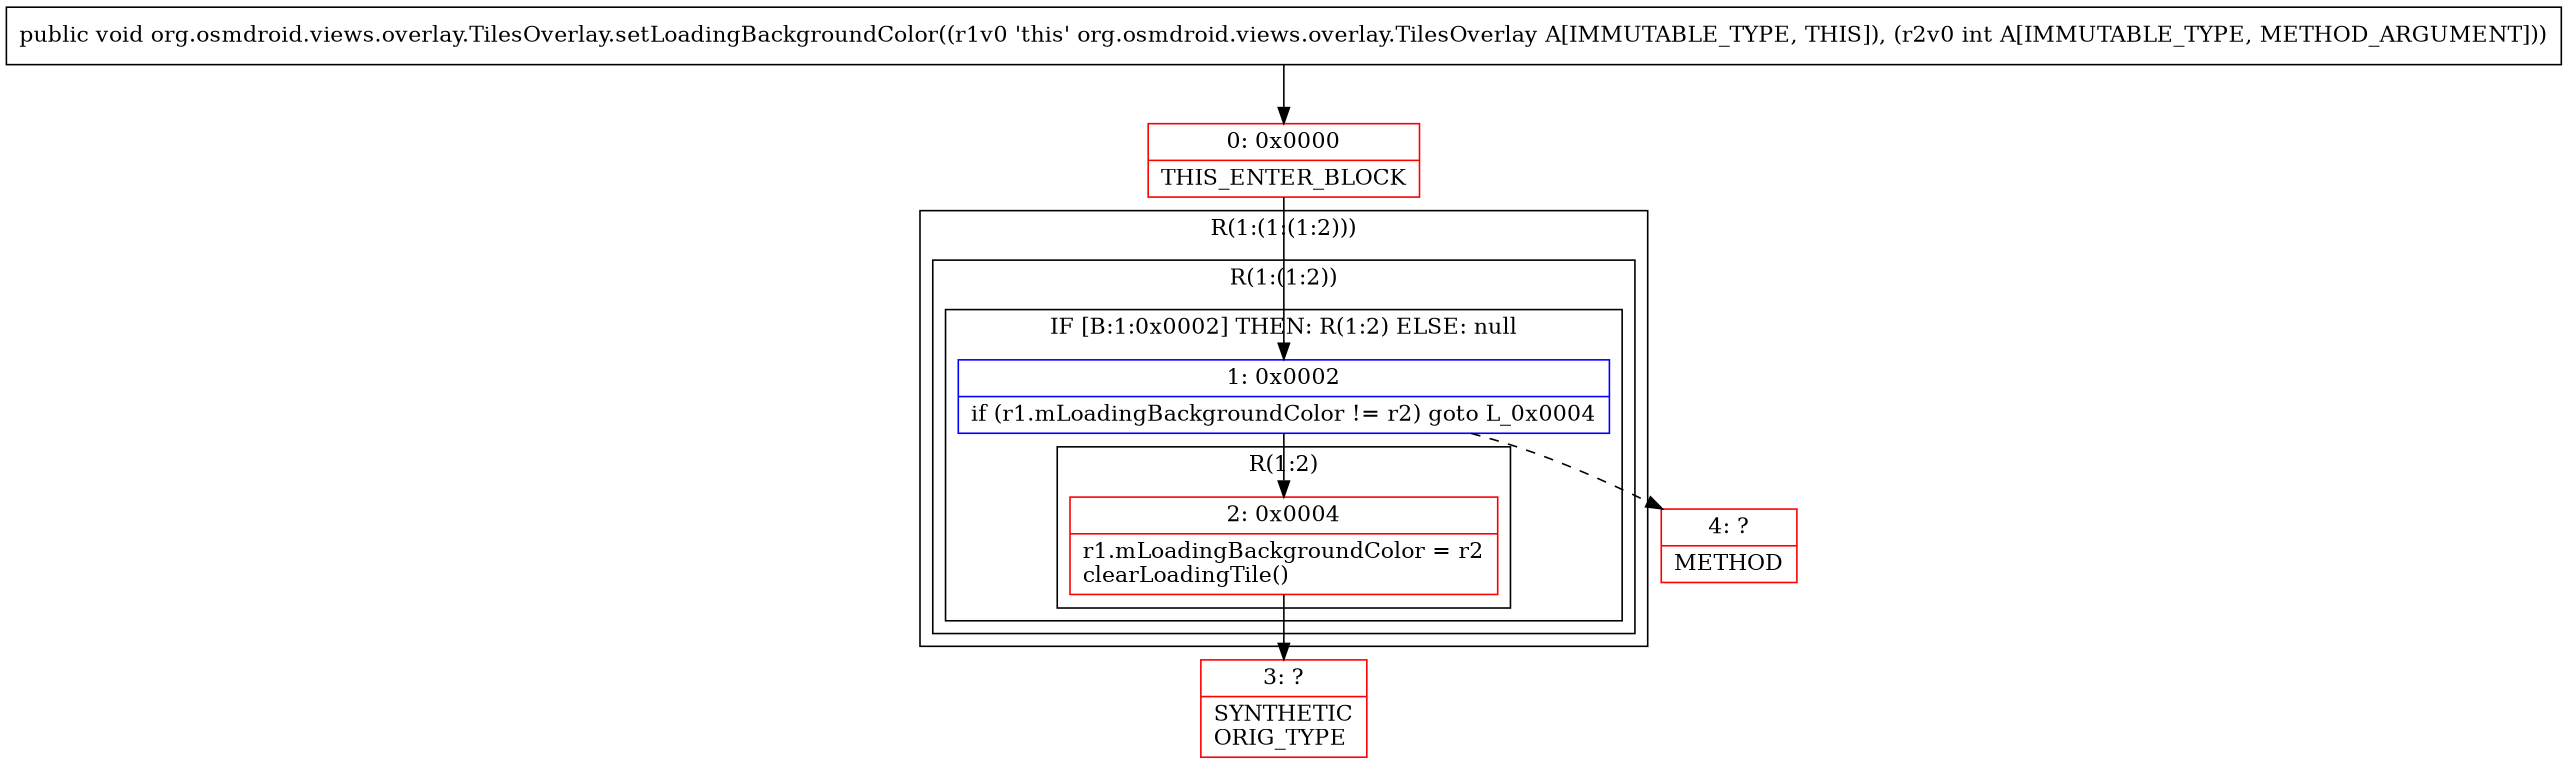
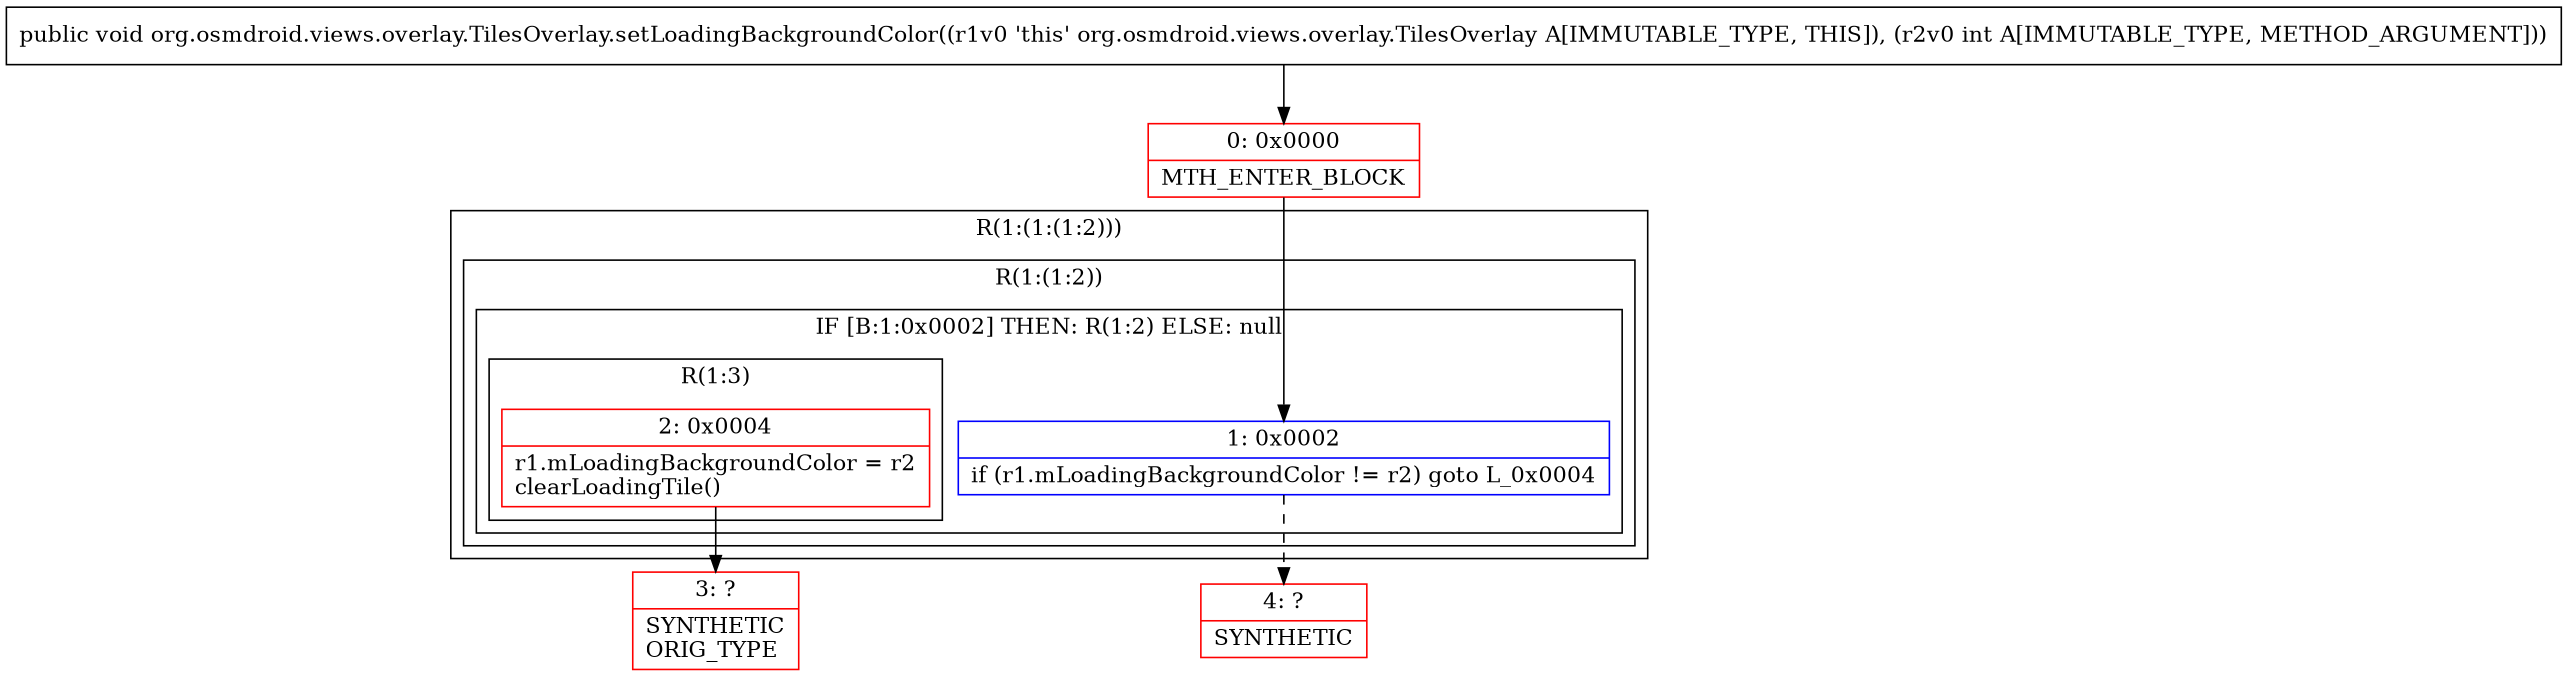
(1284, 178) -> (1284, 178)
(1284, 457) -> none
(1284, 465) -> (716, 377)
(1729, 563) -> (1284, 638)
